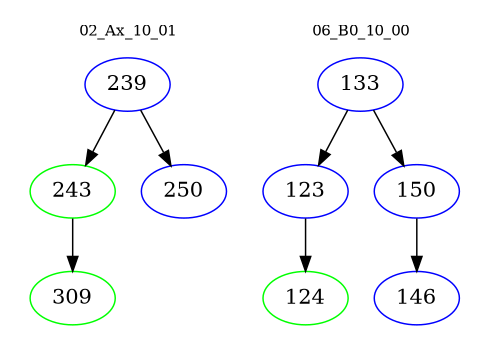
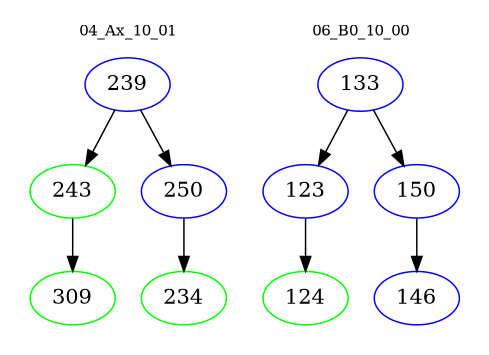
(128, 32) -> (128, 32)
none -> (184, 298)
